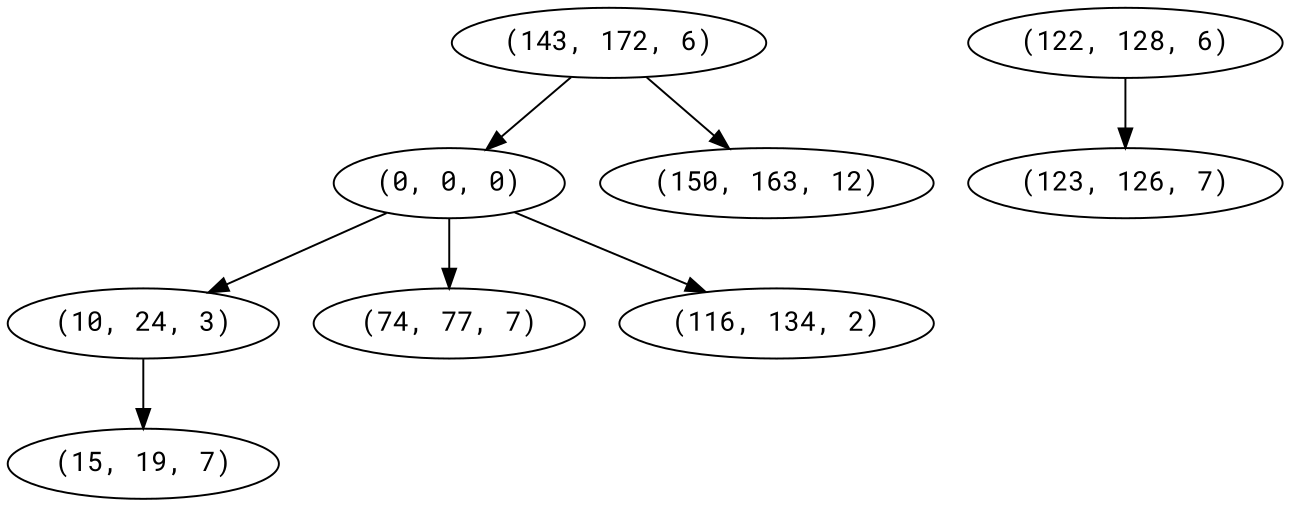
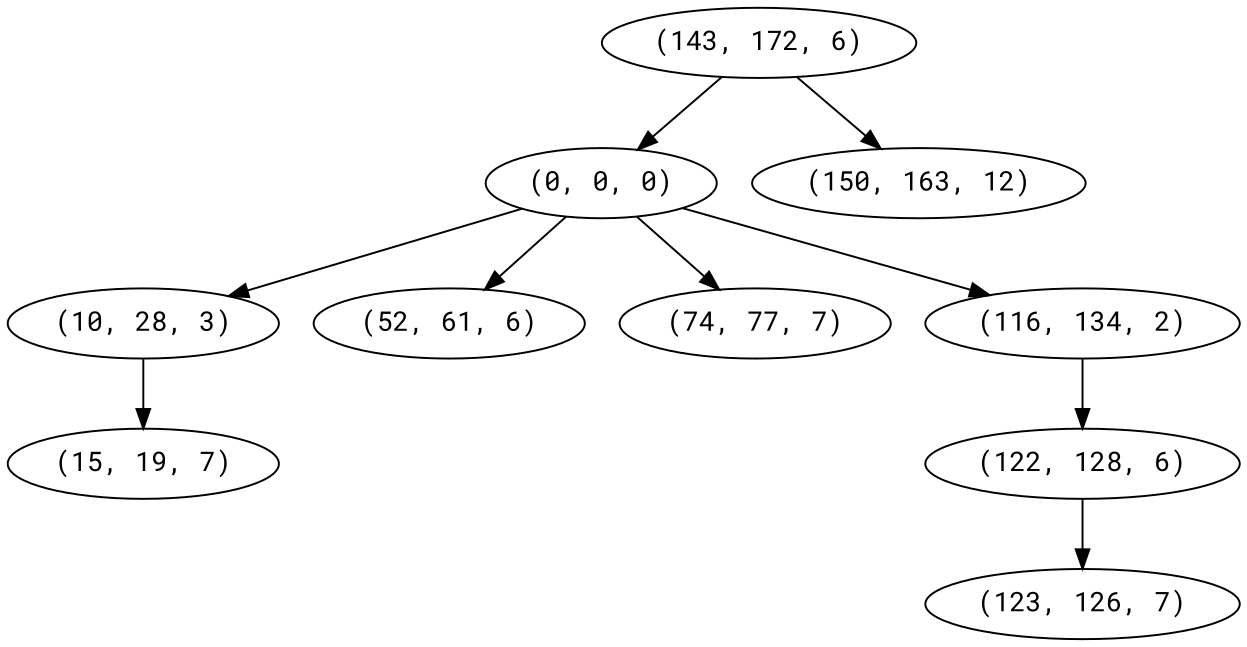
(143, 323) -> (143, 323)
none -> (449, 323)
none -> (1083, 384)
